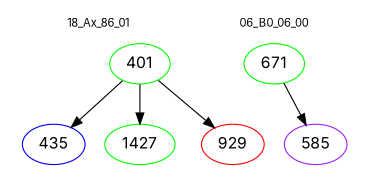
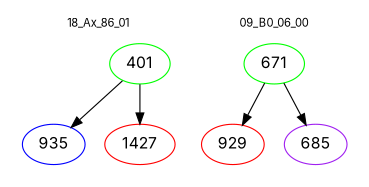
(274, 24) -> (274, 24)
(176, 95) -> (256, 99)
(54, 144) -> (54, 144)
(140, 144) -> (140, 144)
(316, 144) -> (316, 144)
